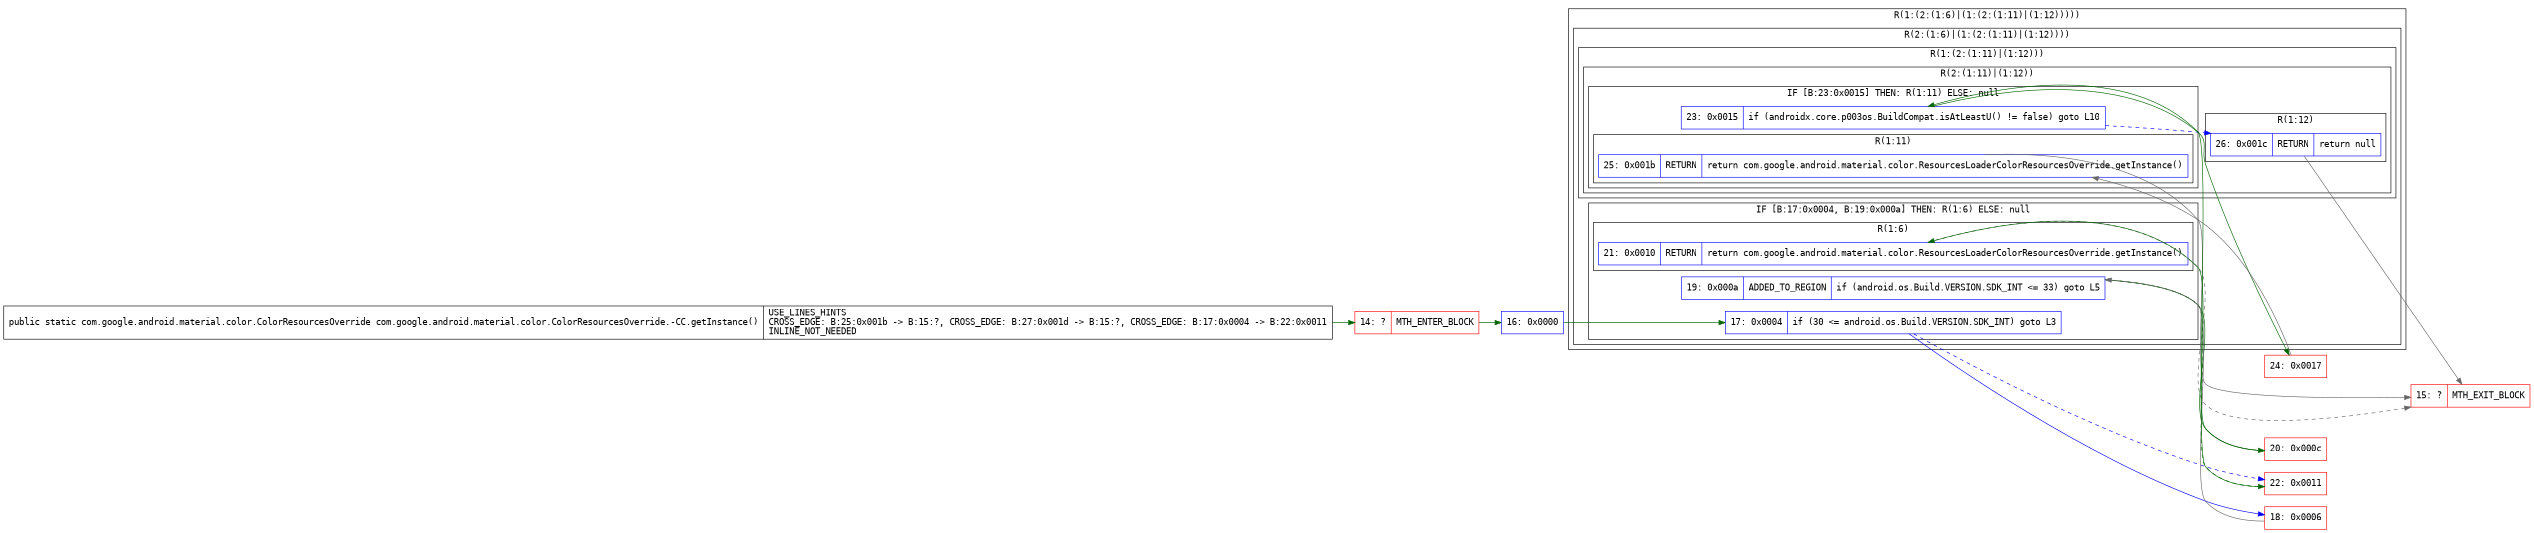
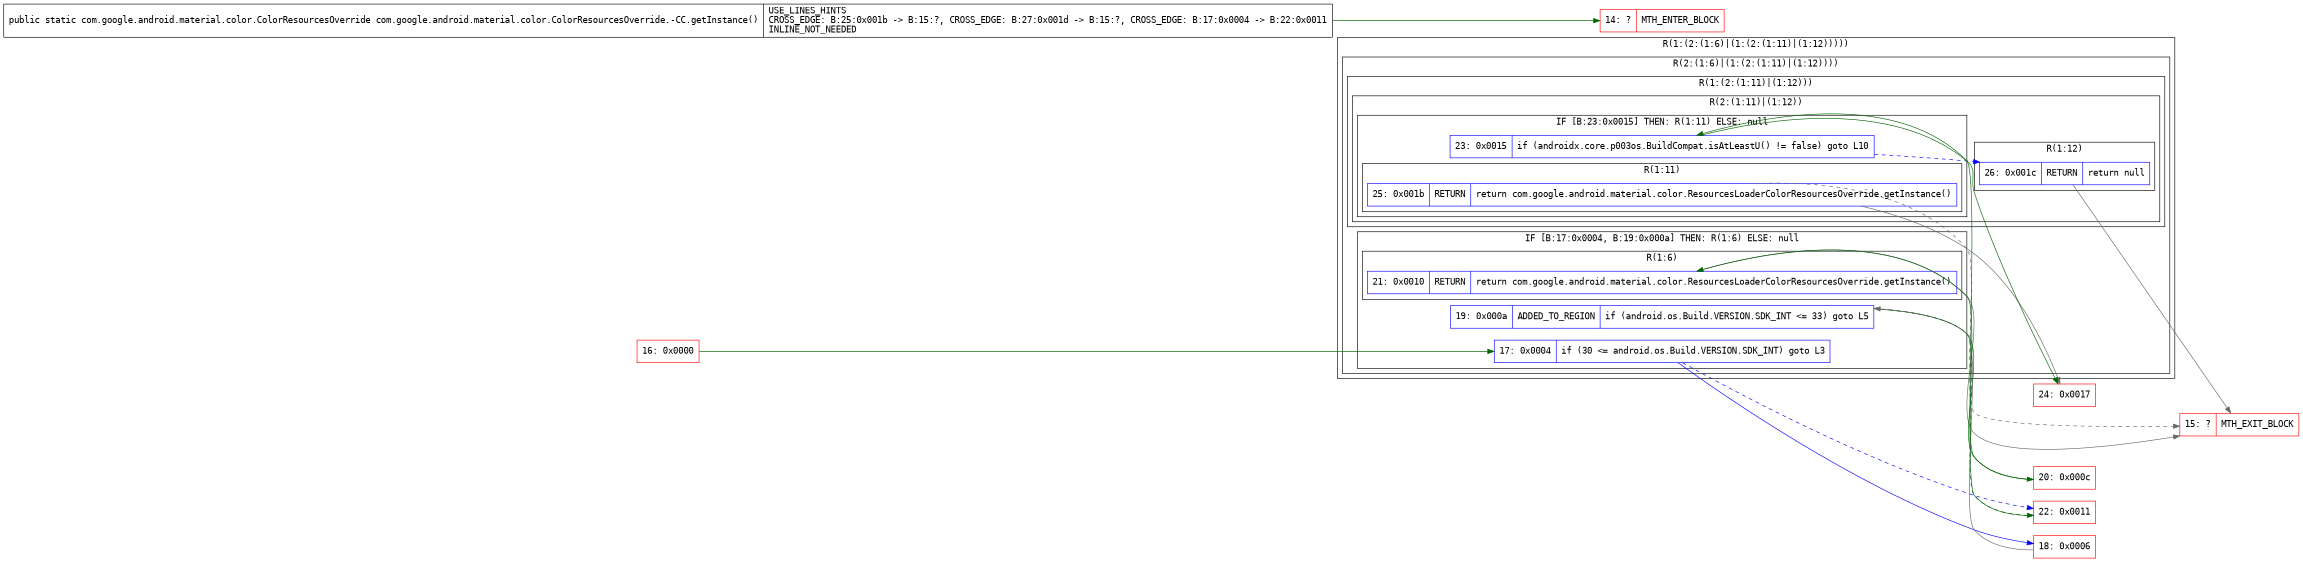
(2220, 238) -> (1985, 263)
(1487, 323) -> none
(1532, 323) -> (668, 351)
(2212, 387) -> (1981, 416)
(2218, 412) -> (1987, 441)
